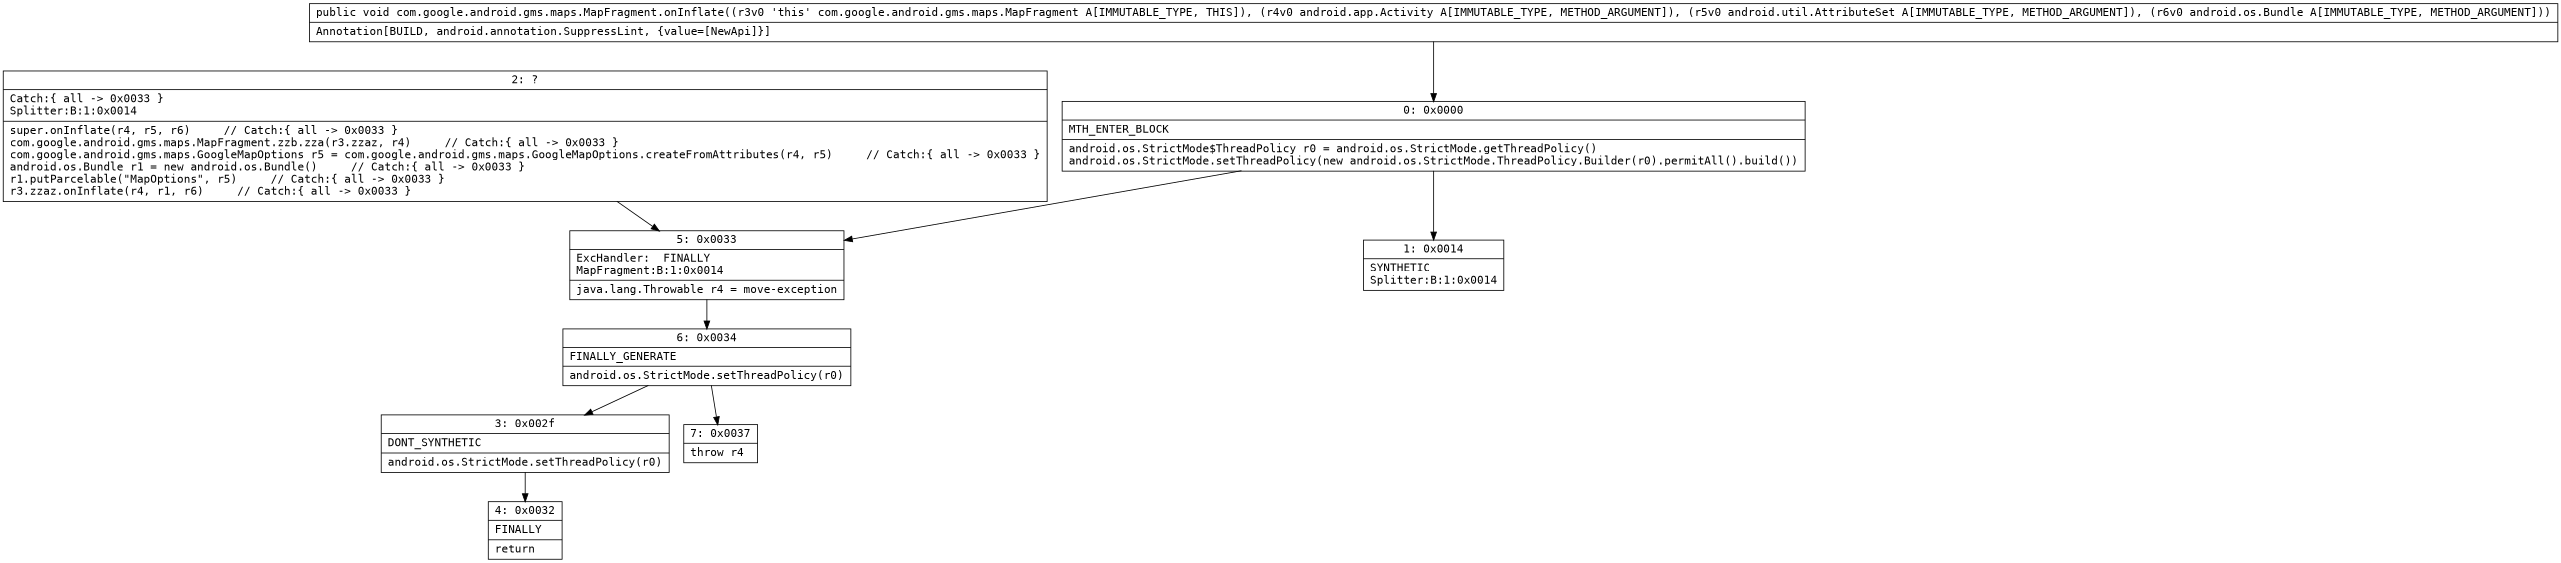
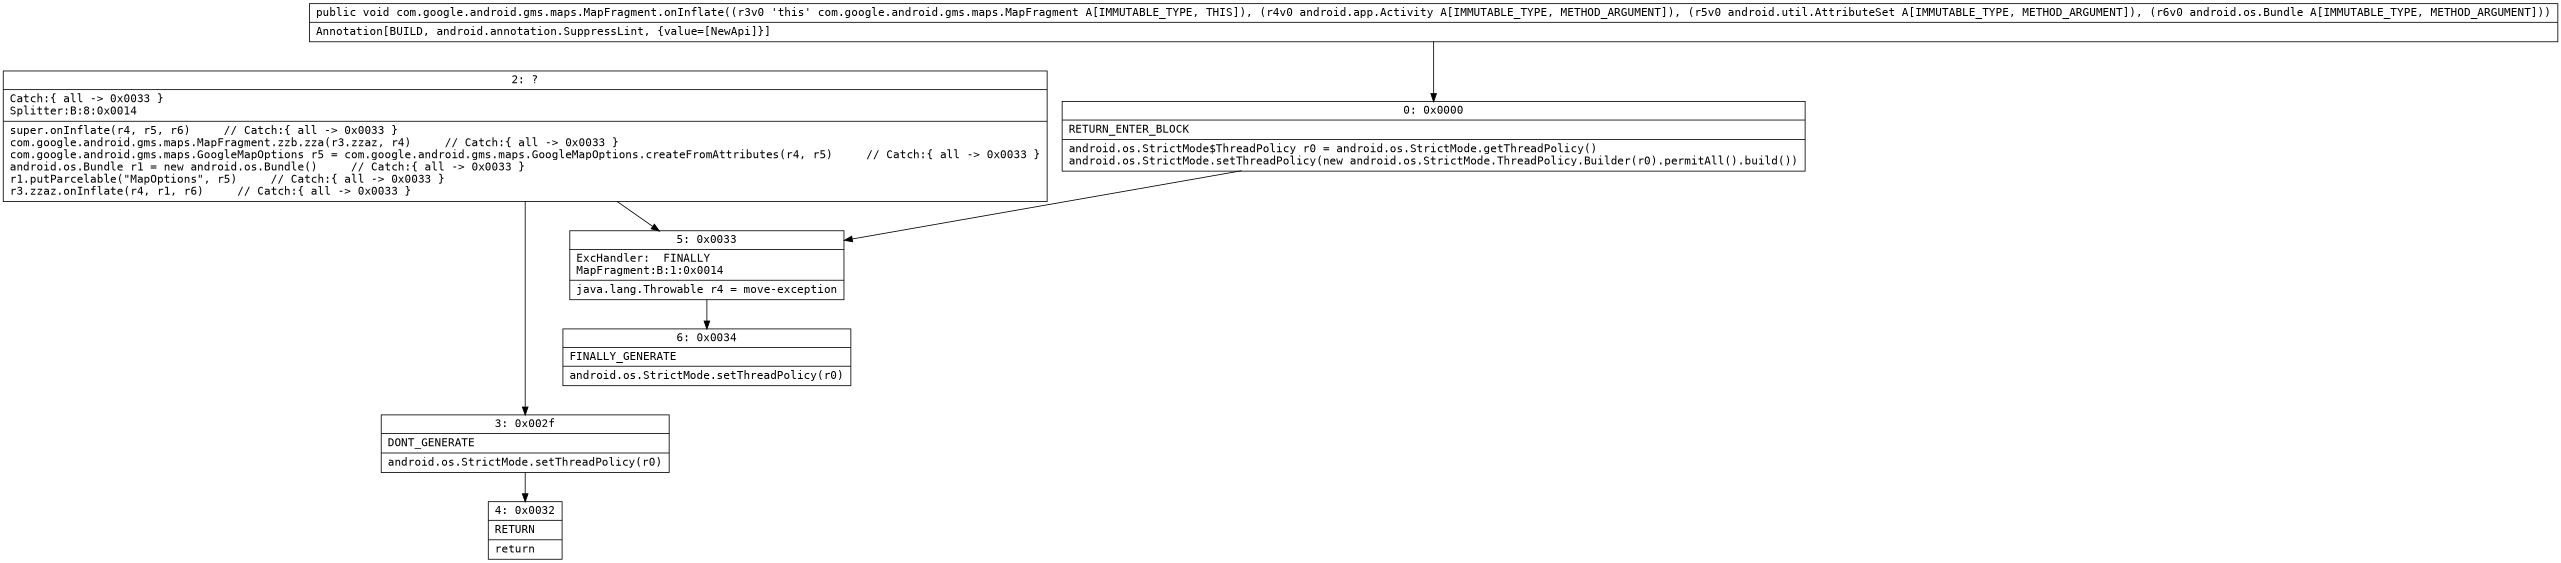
(73, 111) -> (73, 111)
(1119, 129) -> (1129, 129)
(1434, 265) -> none
(620, 399) -> (525, 304)
(435, 443) -> (432, 443)
(721, 444) -> none
(518, 530) -> (515, 530)
